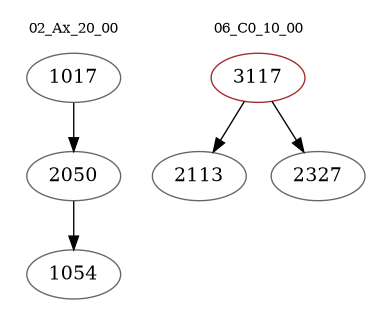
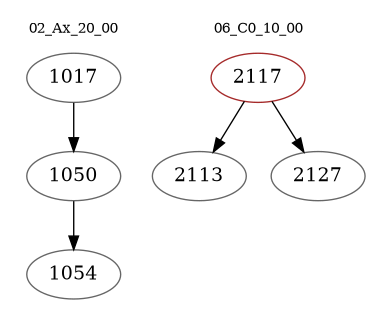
(258, 78) -> (258, 78)
(74, 176) -> (74, 176)
(318, 176) -> (318, 176)
